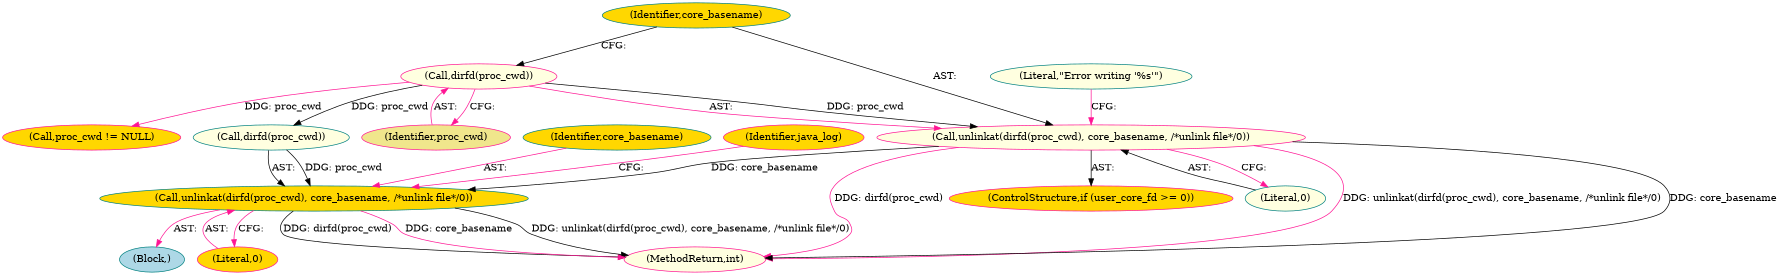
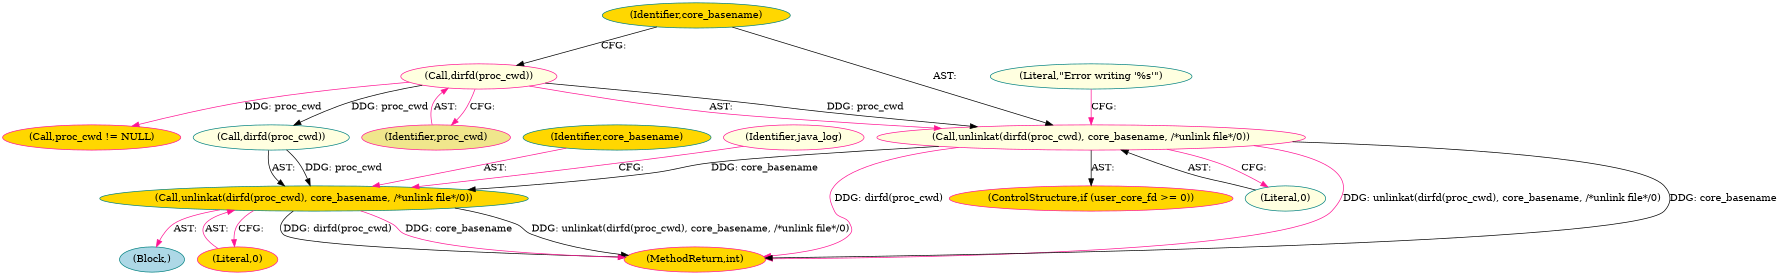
(794, 137) -> (794, 137)
(695, 260) -> (695, 260)
